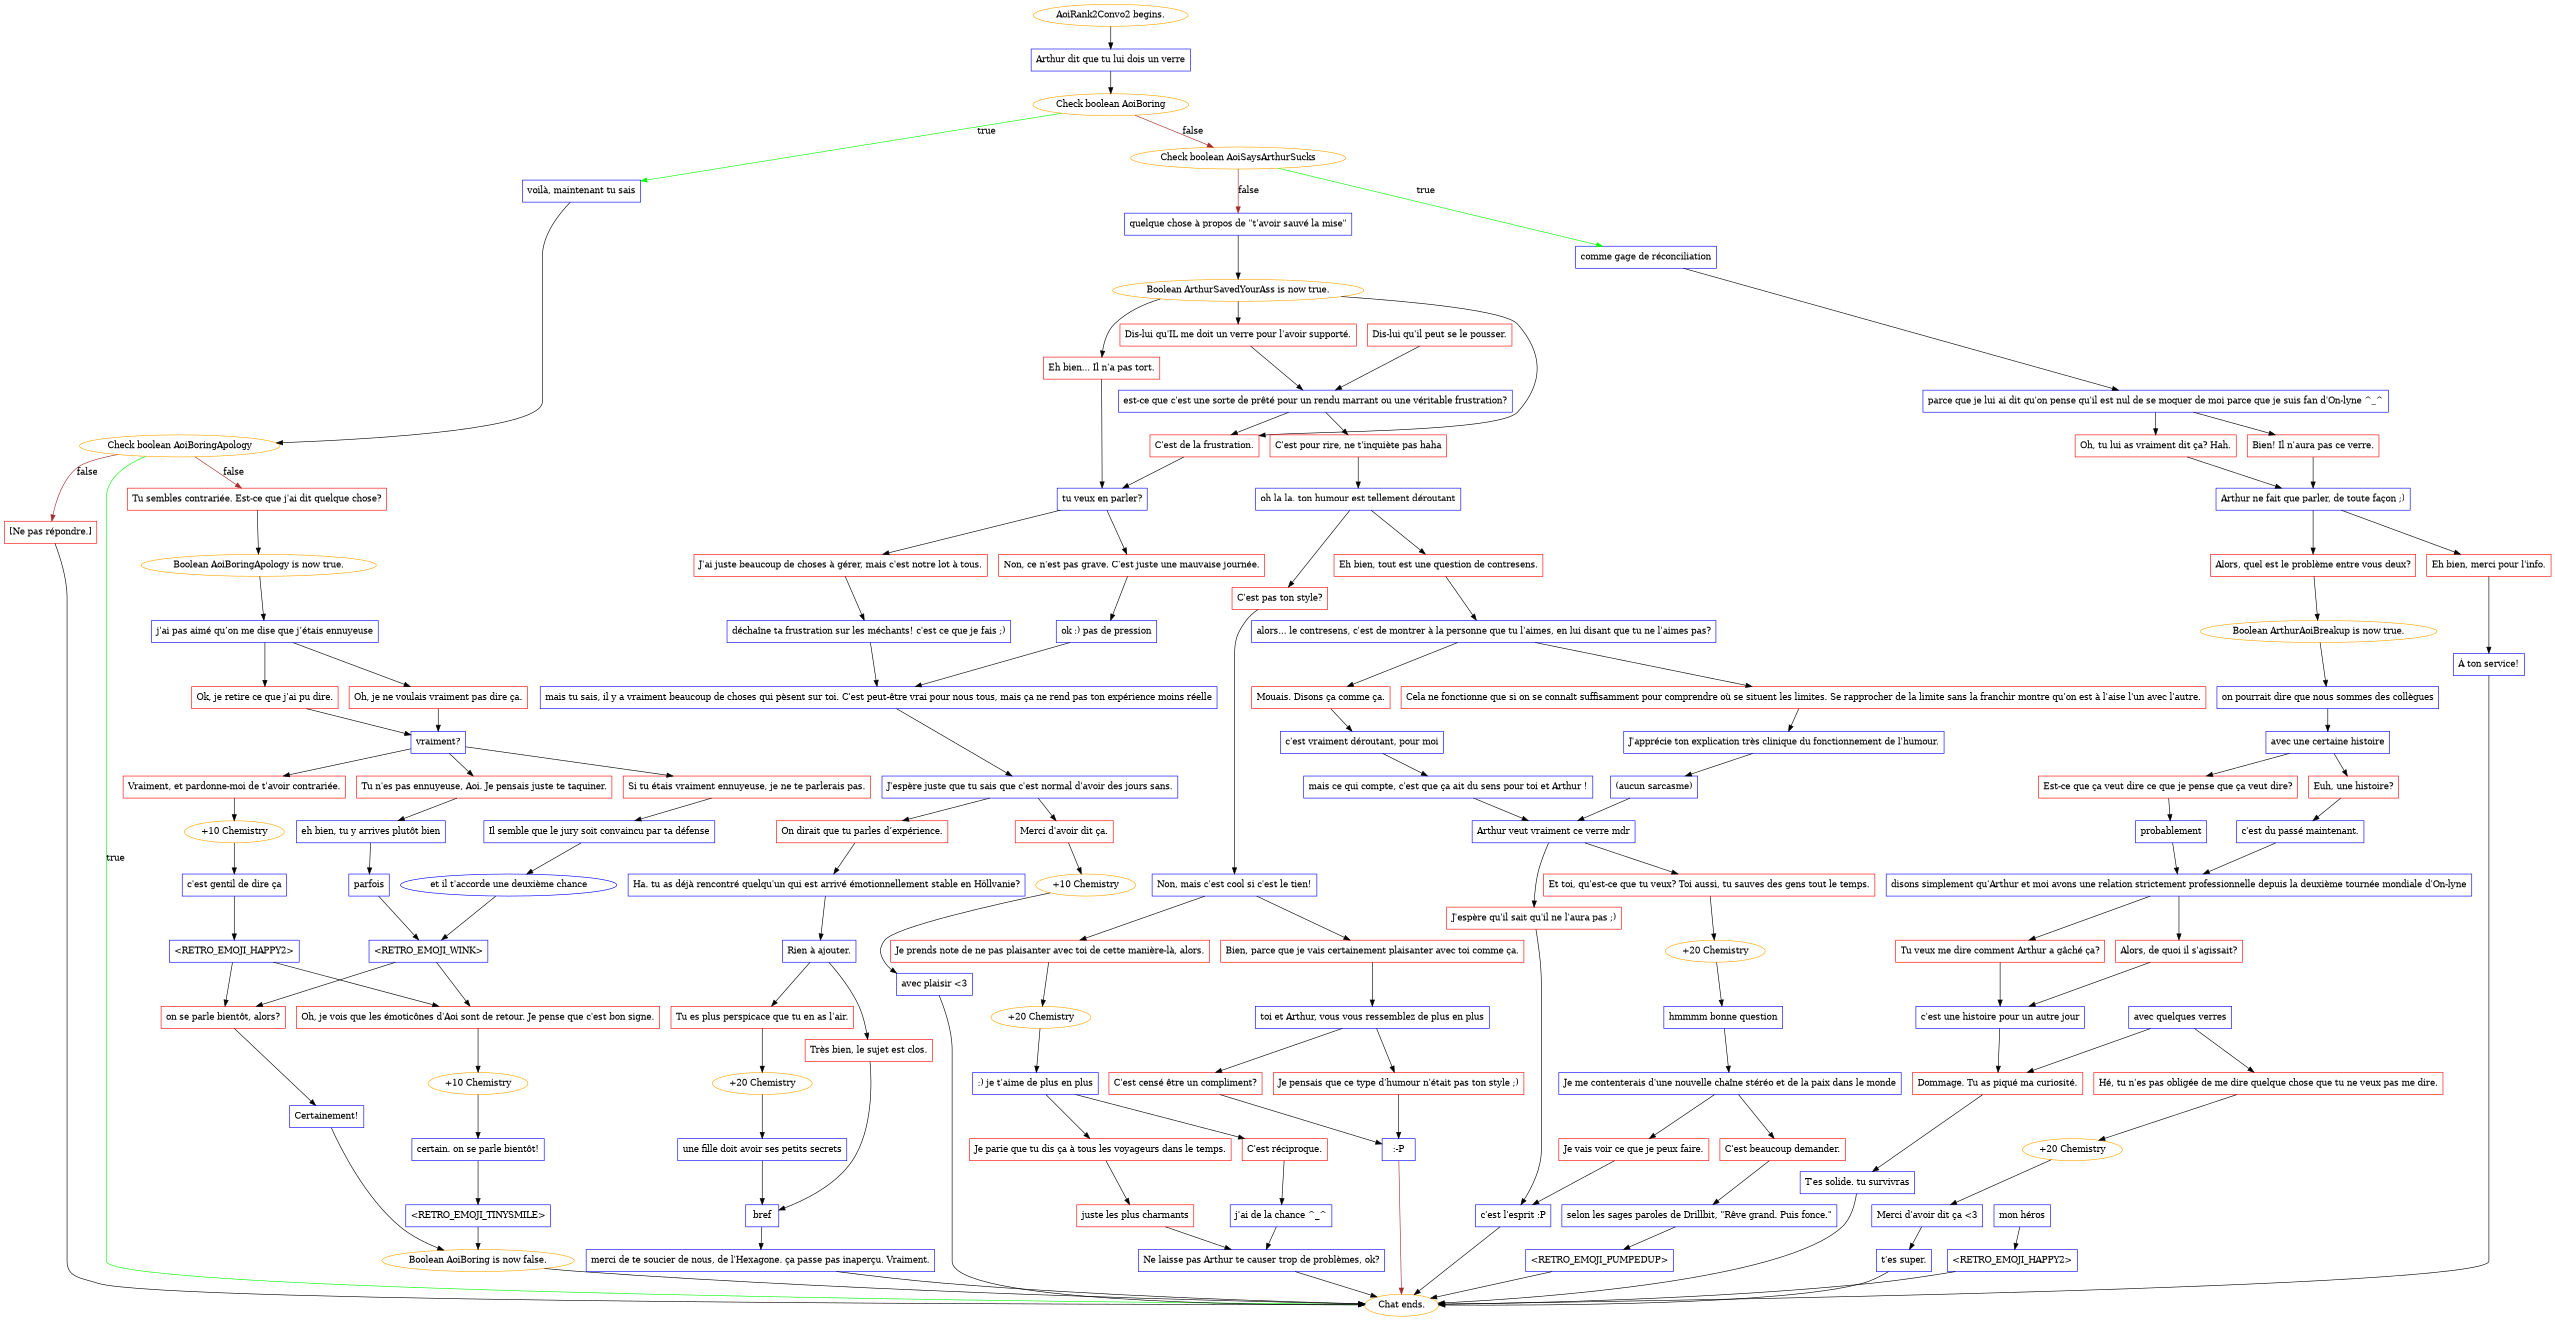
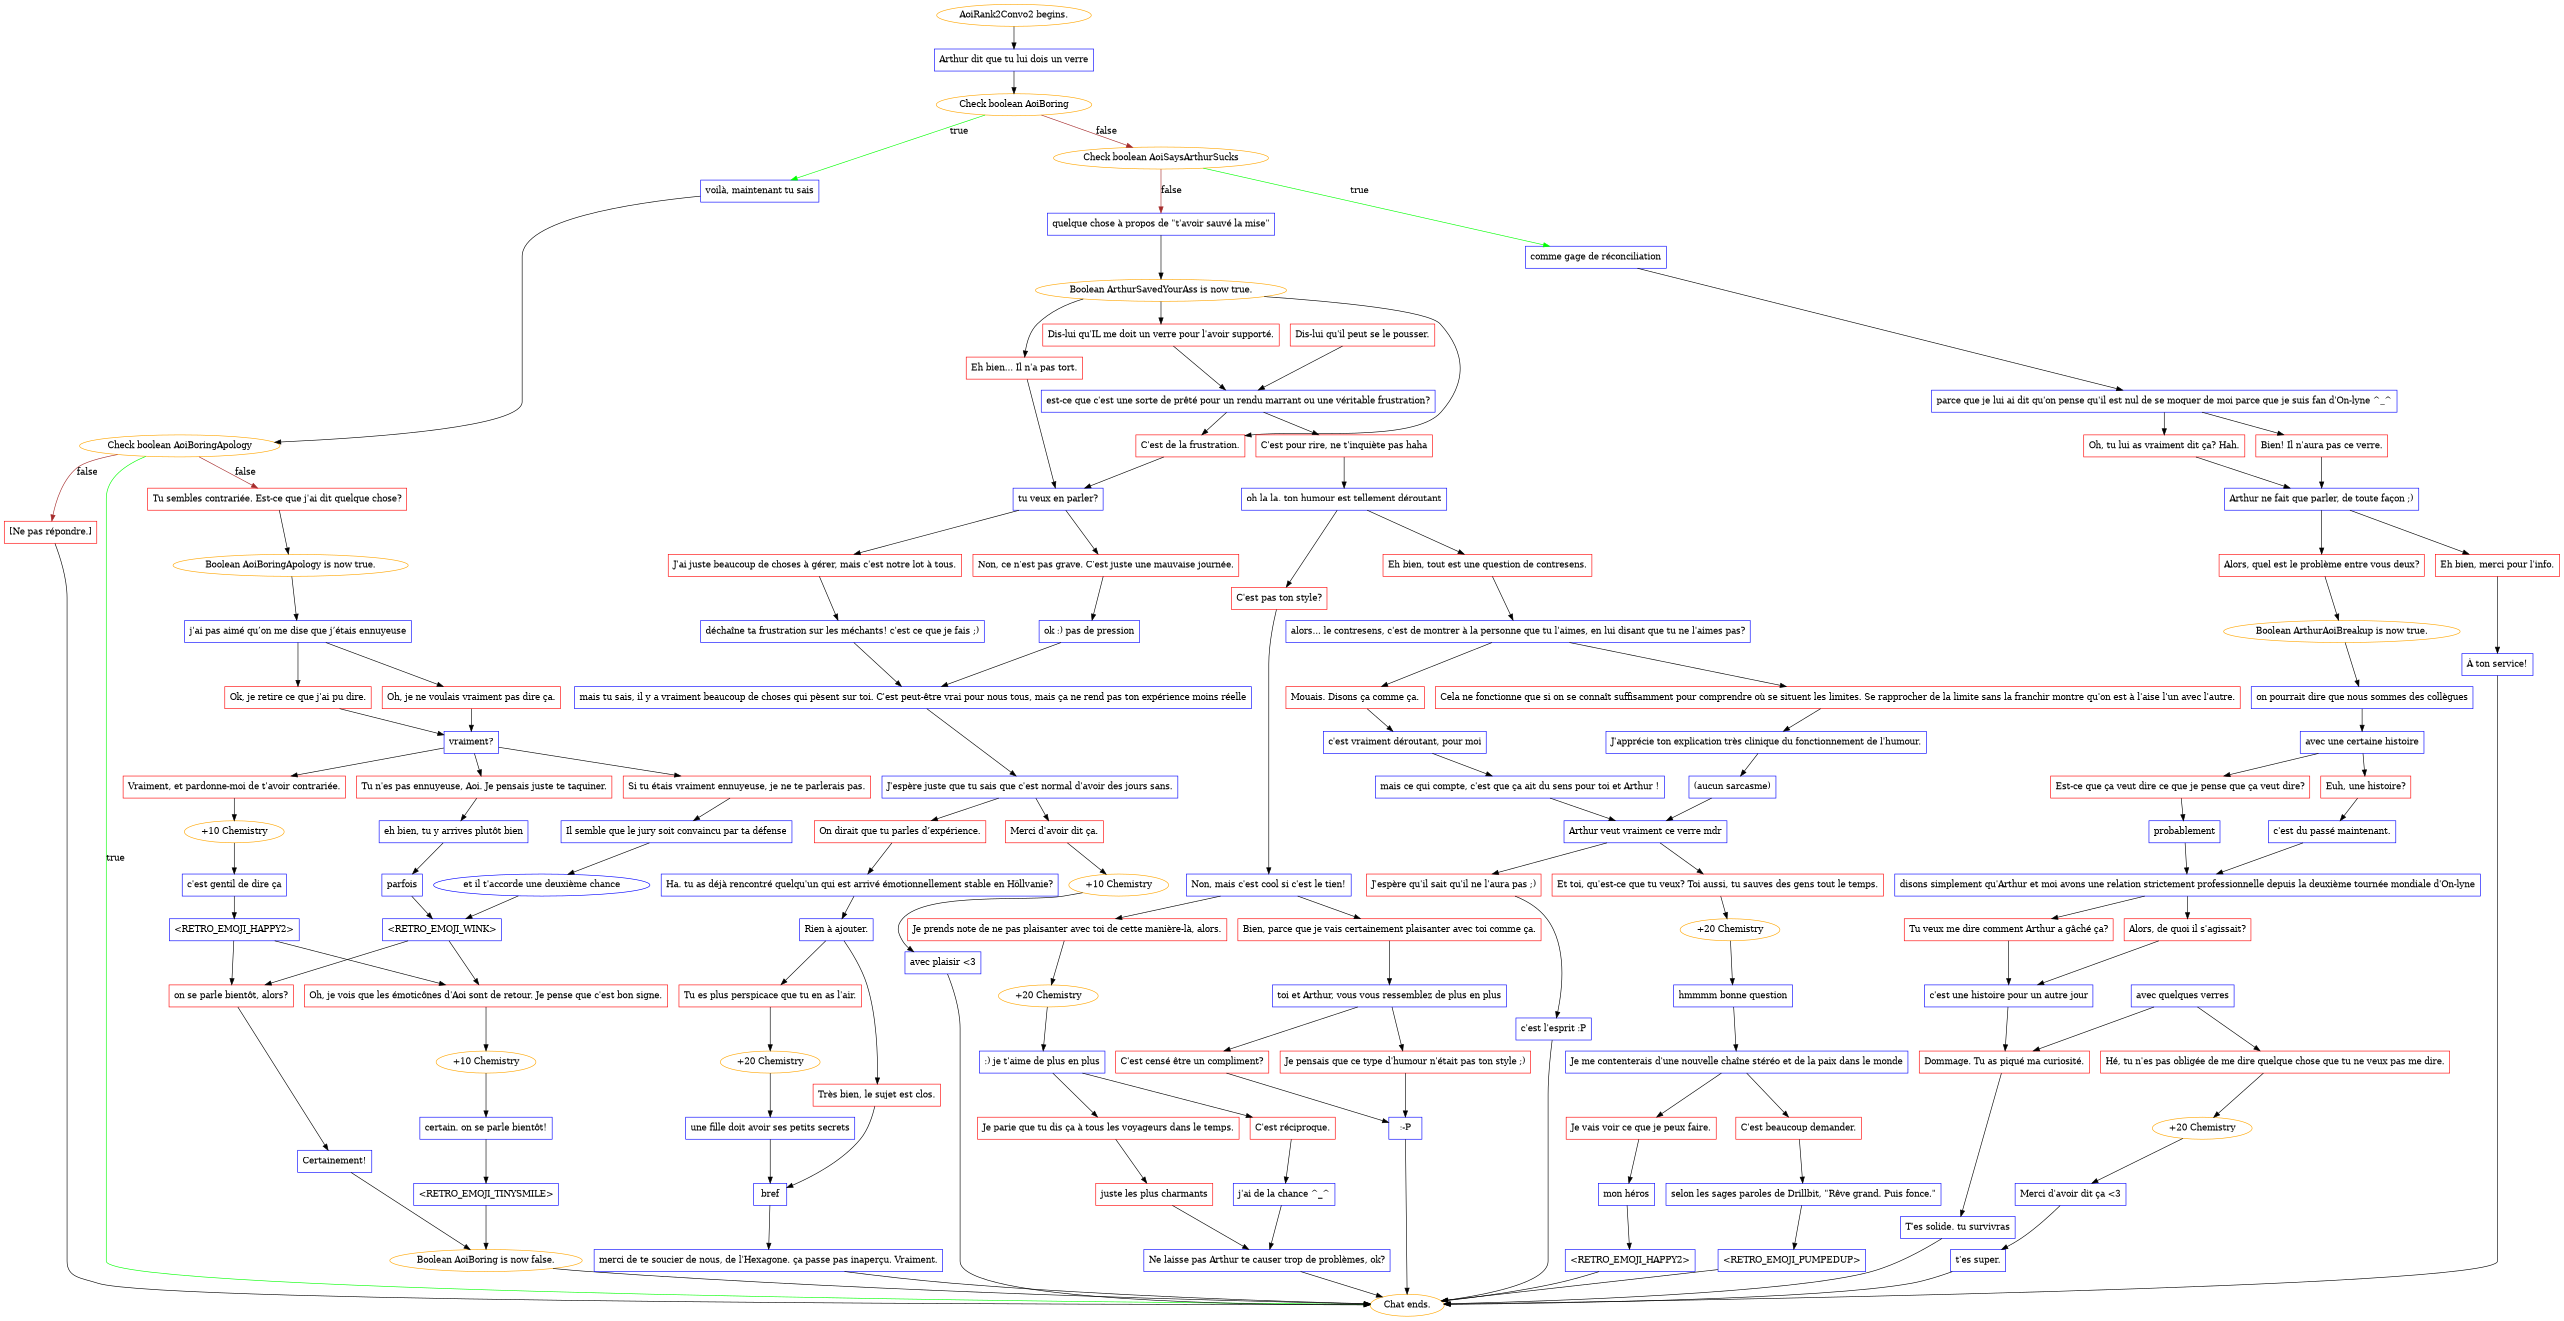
(1576, 1181) -> (1635, 1158)
(1400, 1224) -> (1406, 1214)
